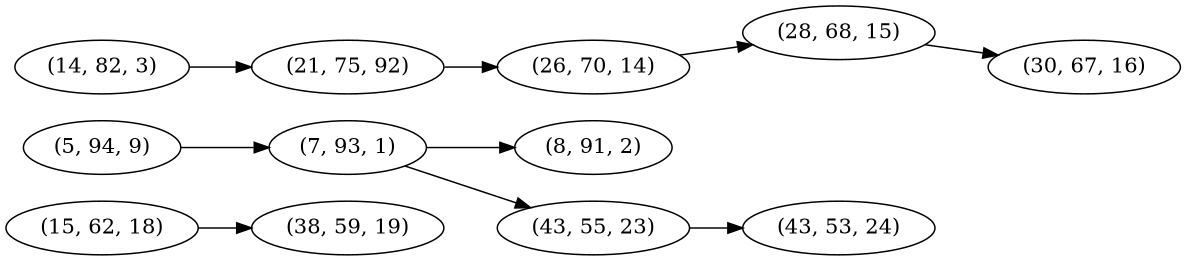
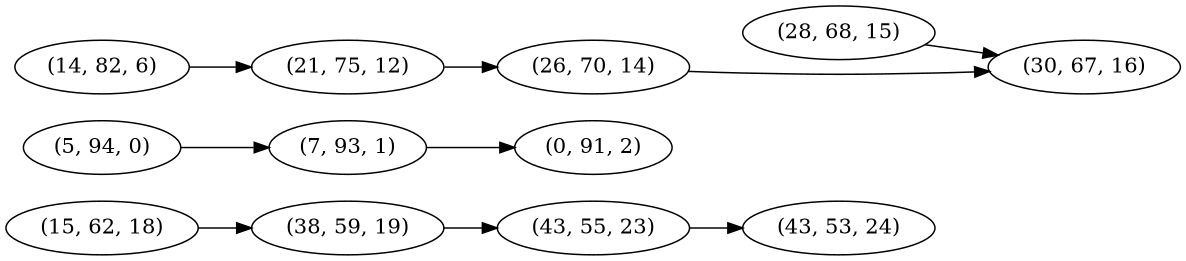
(709, 51) -> (831, 74)
(102, 67) -> (102, 67)
(348, 67) -> (348, 67)
(102, 148) -> (102, 148)
(593, 148) -> (593, 148)
(460, 184) -> (463, 228)
